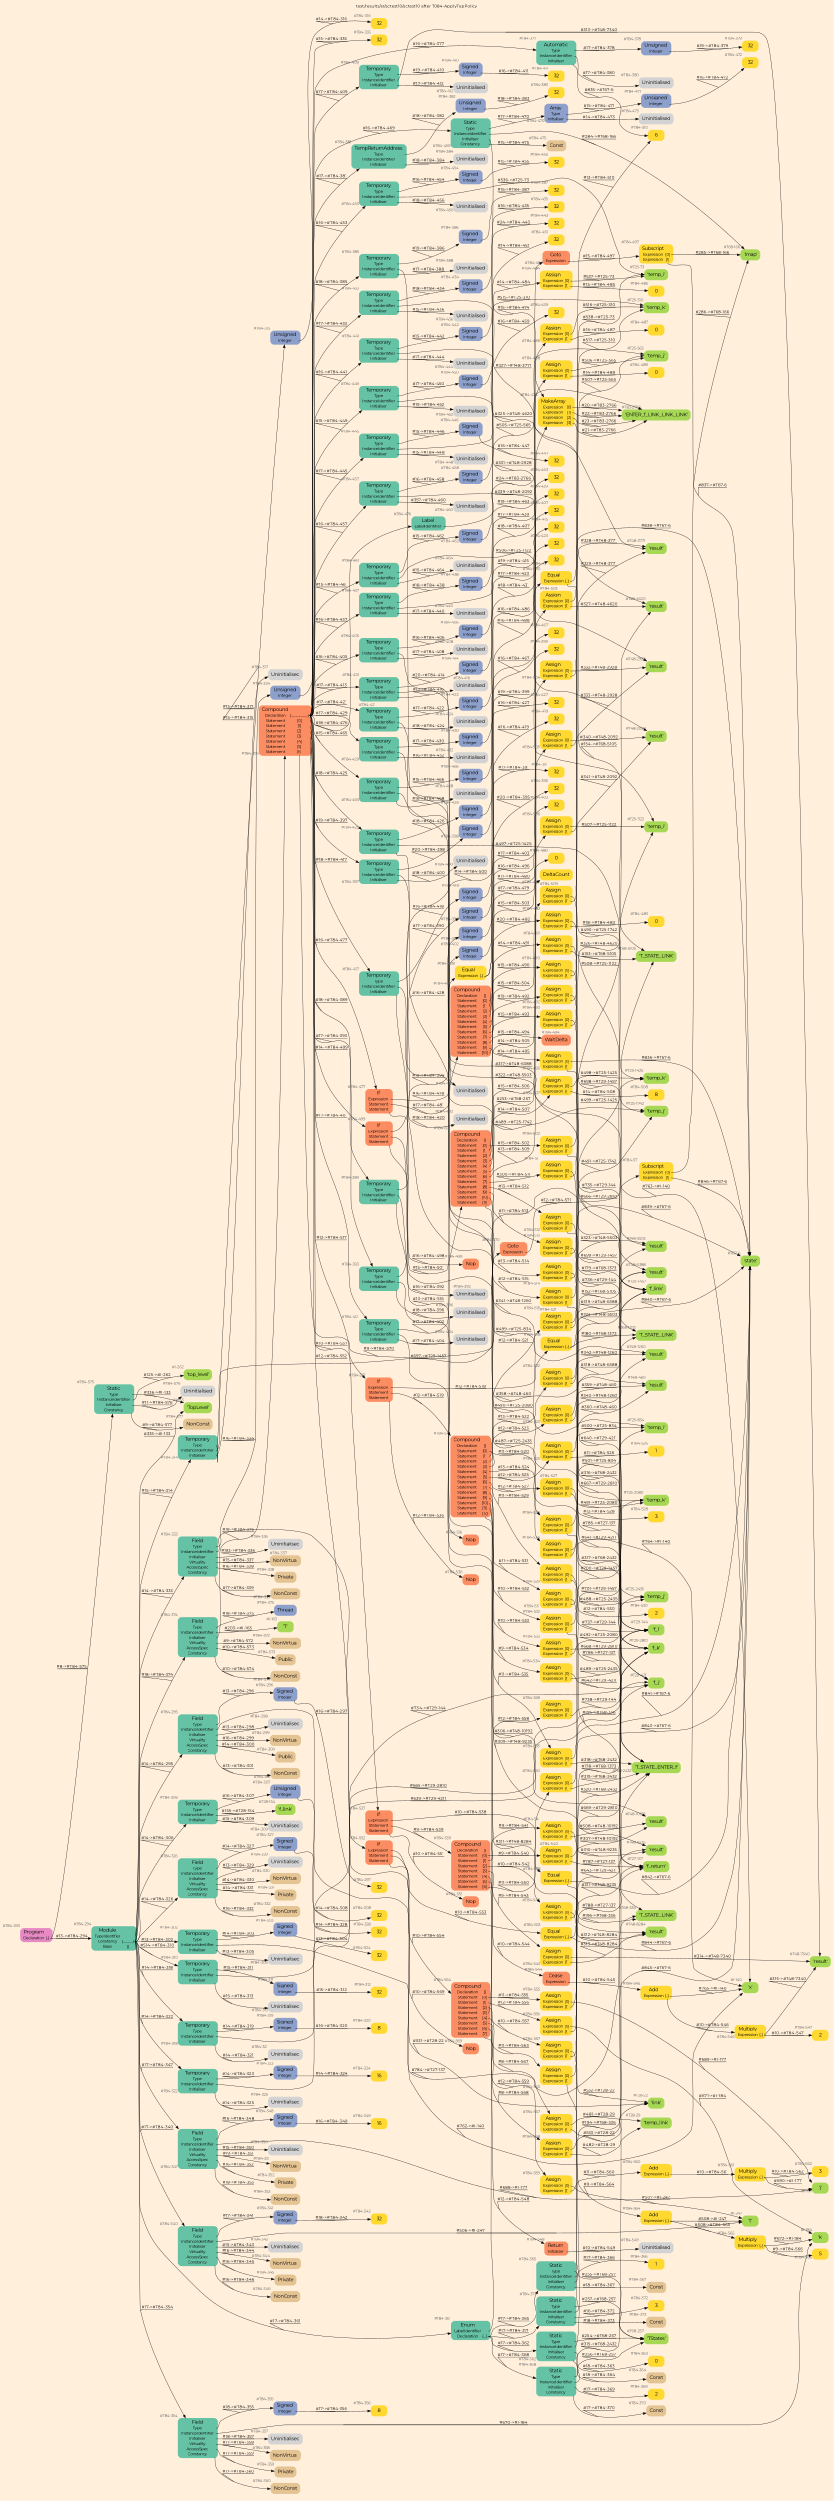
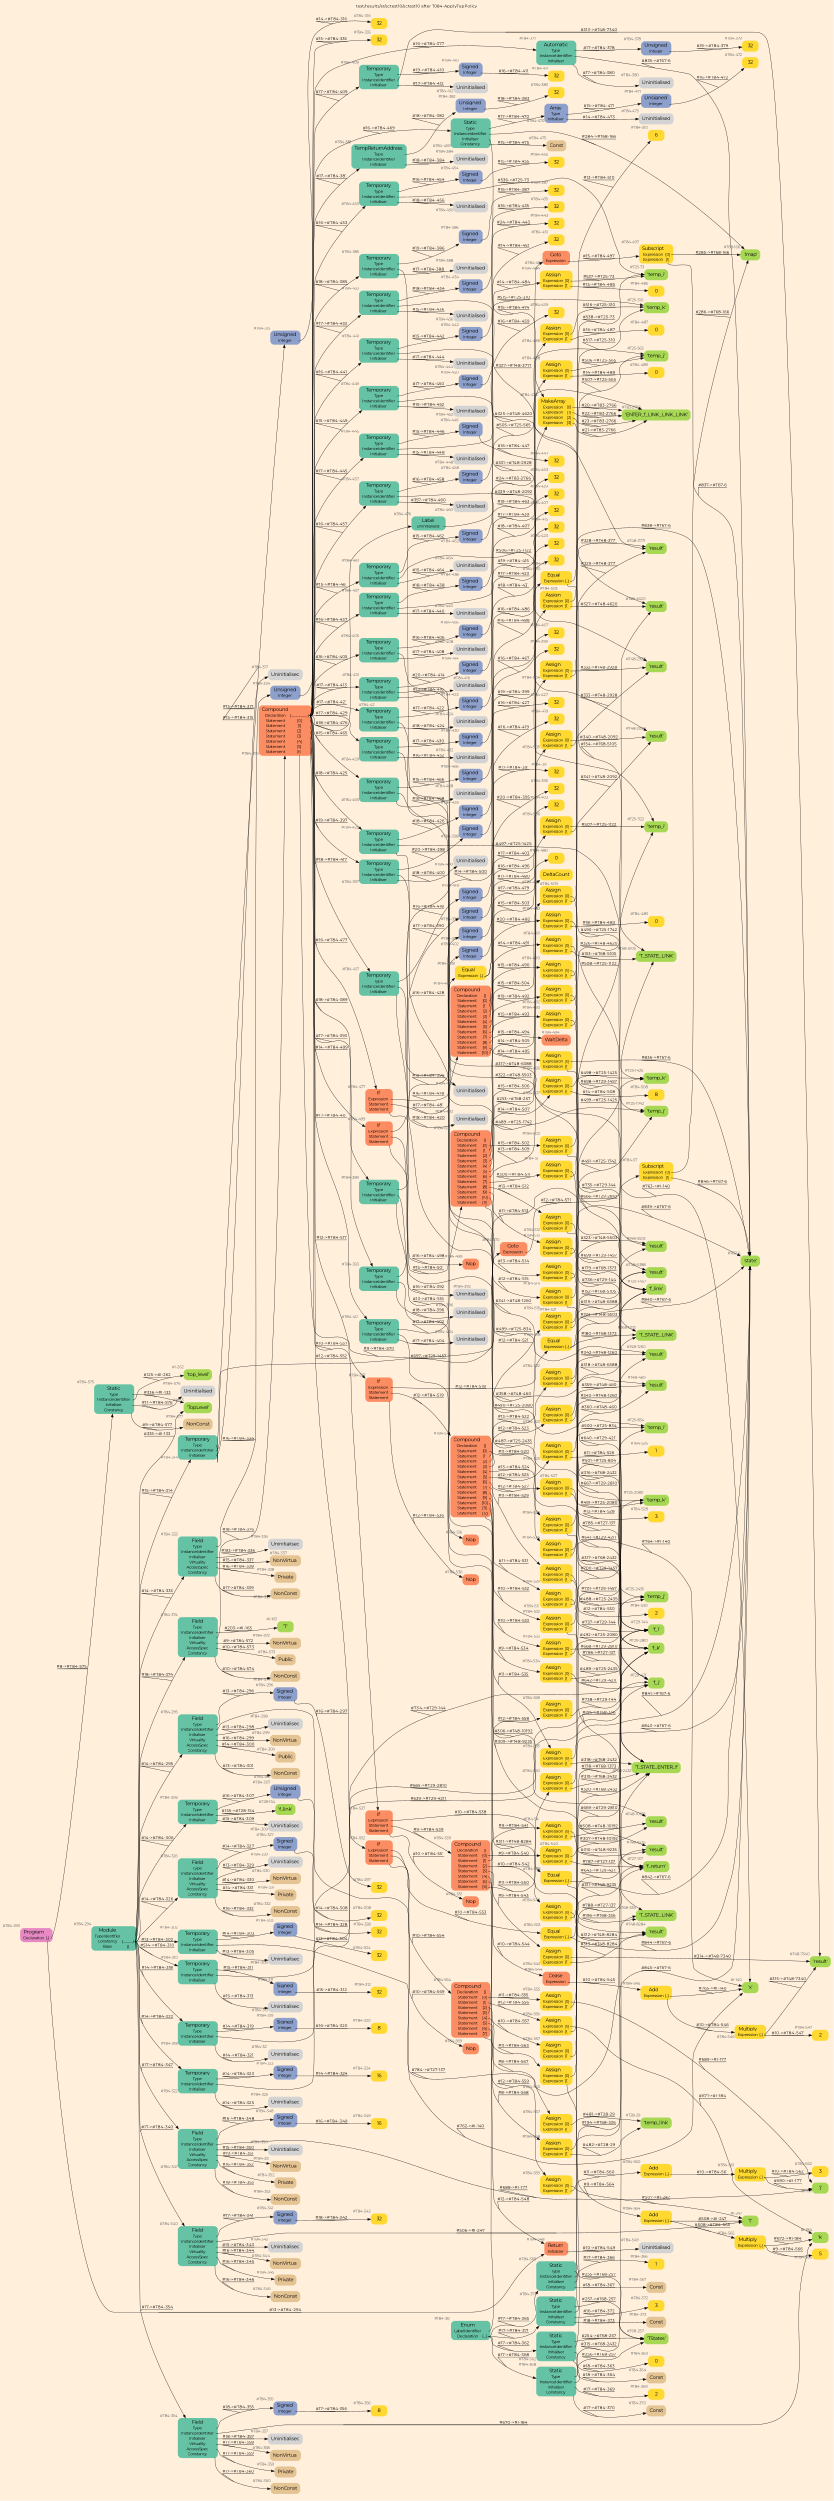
(606, 97) -> (743, 599)
(428, 526) -> (428, 526)
(285, 1610) -> none
(69, 1938) -> (148, 2312)
(656, 2103) -> none
(161, 2251) -> none
